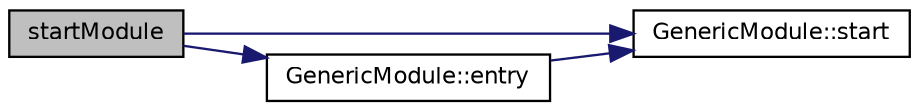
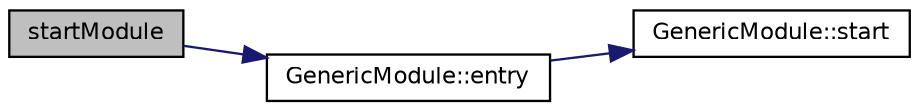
(397, 34) -> none
